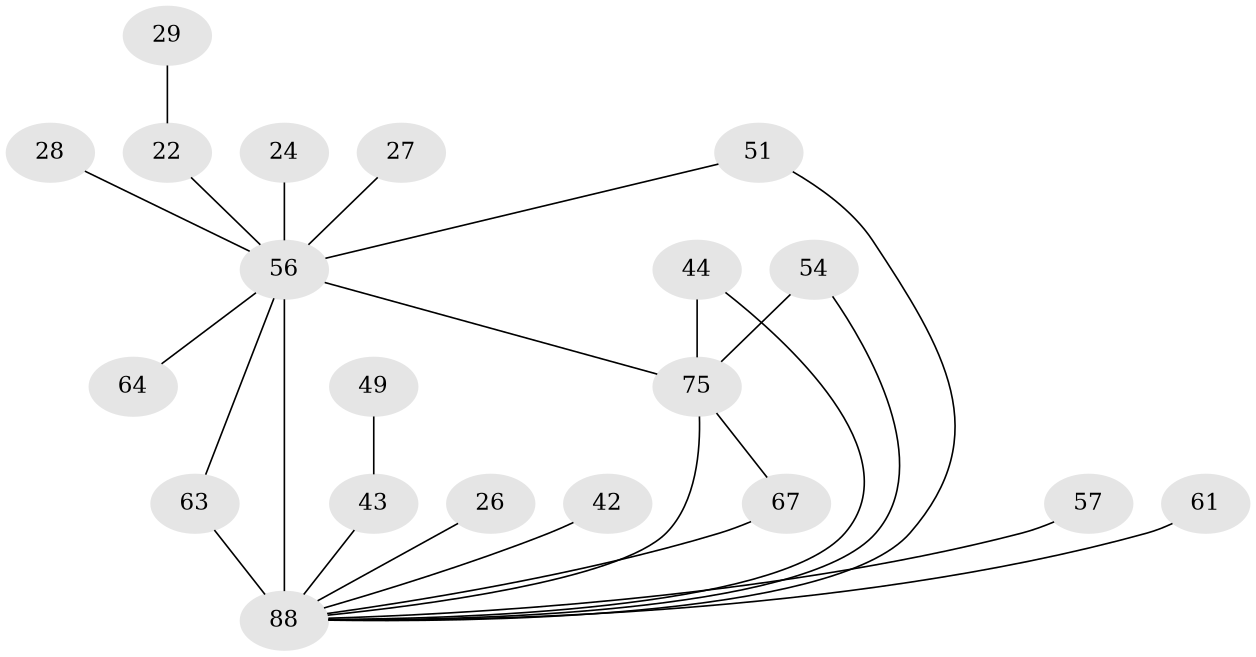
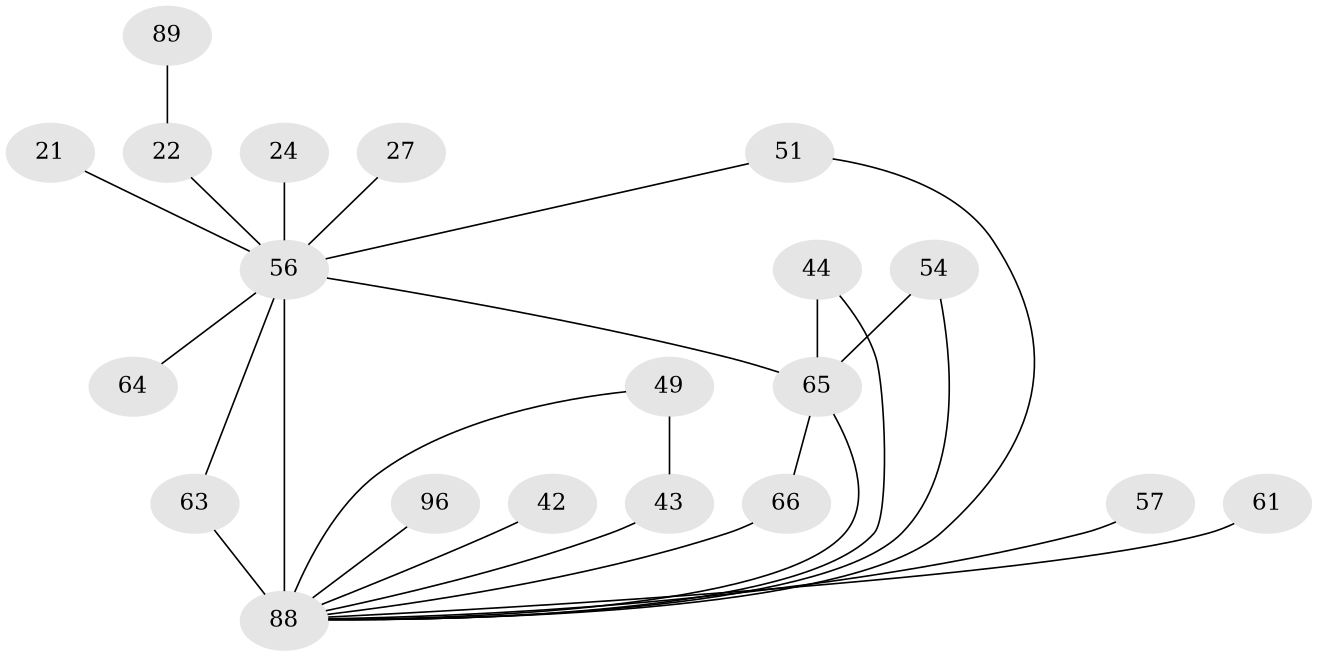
(167, 36) -> (167, 36)
(50, 153) -> (50, 153)
(697, 387) -> (817, 387)
none -> (429, 444)
(491, 504) -> (436, 504)
(786, 504) -> (786, 504)
